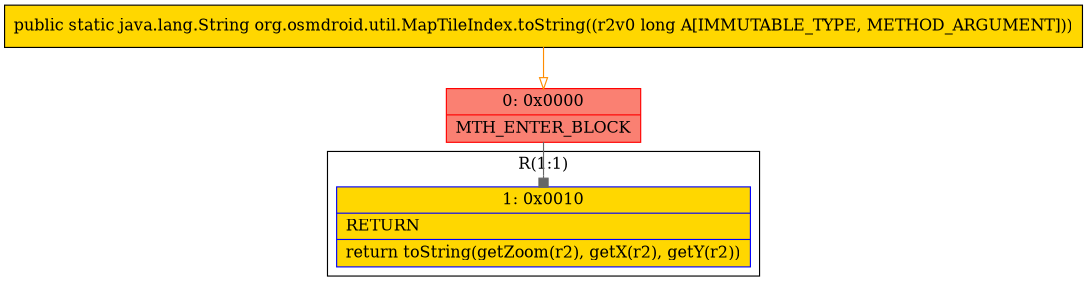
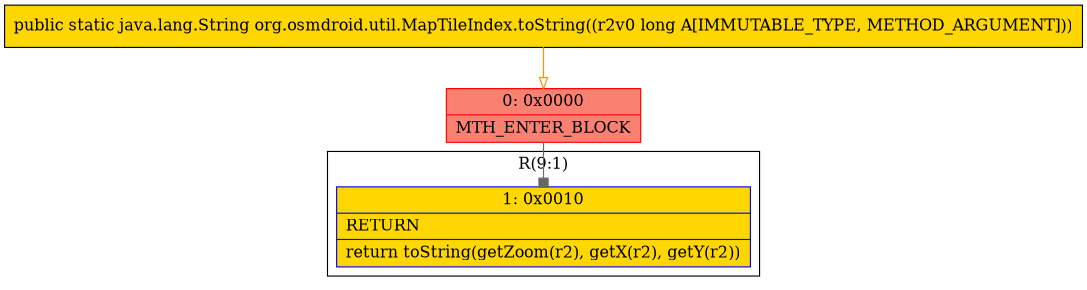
(544, 165) -> (544, 165)
